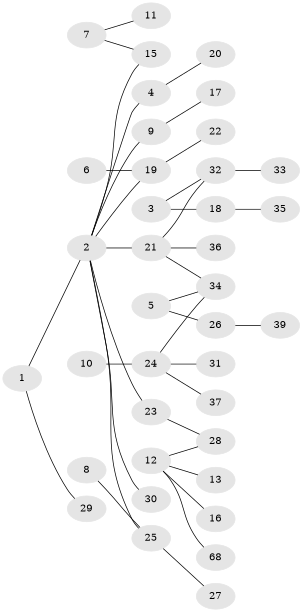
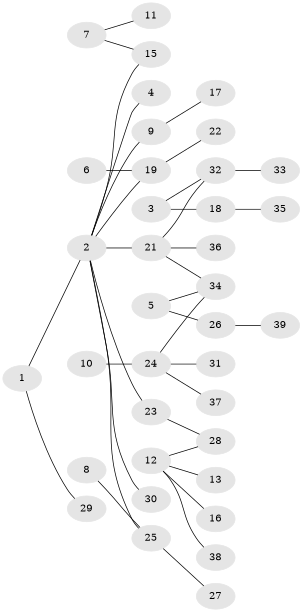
(216, 54) -> none
(216, 558) -> (216, 558)
